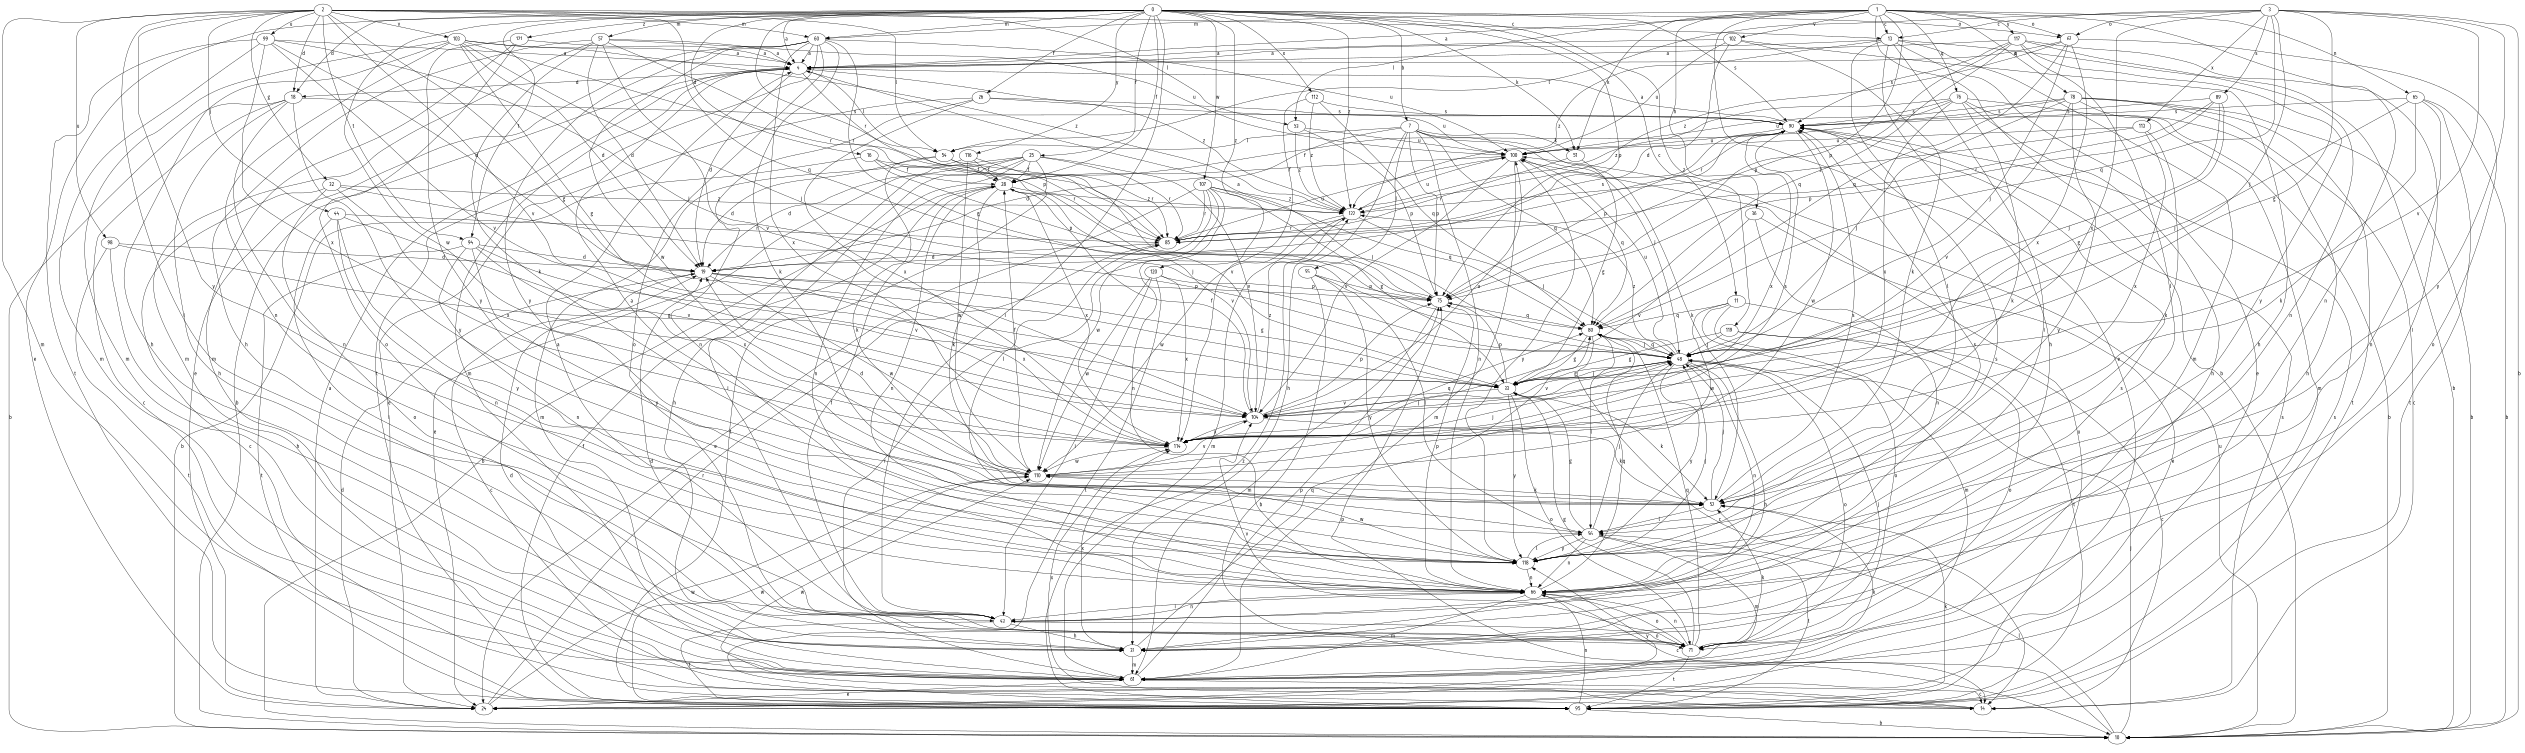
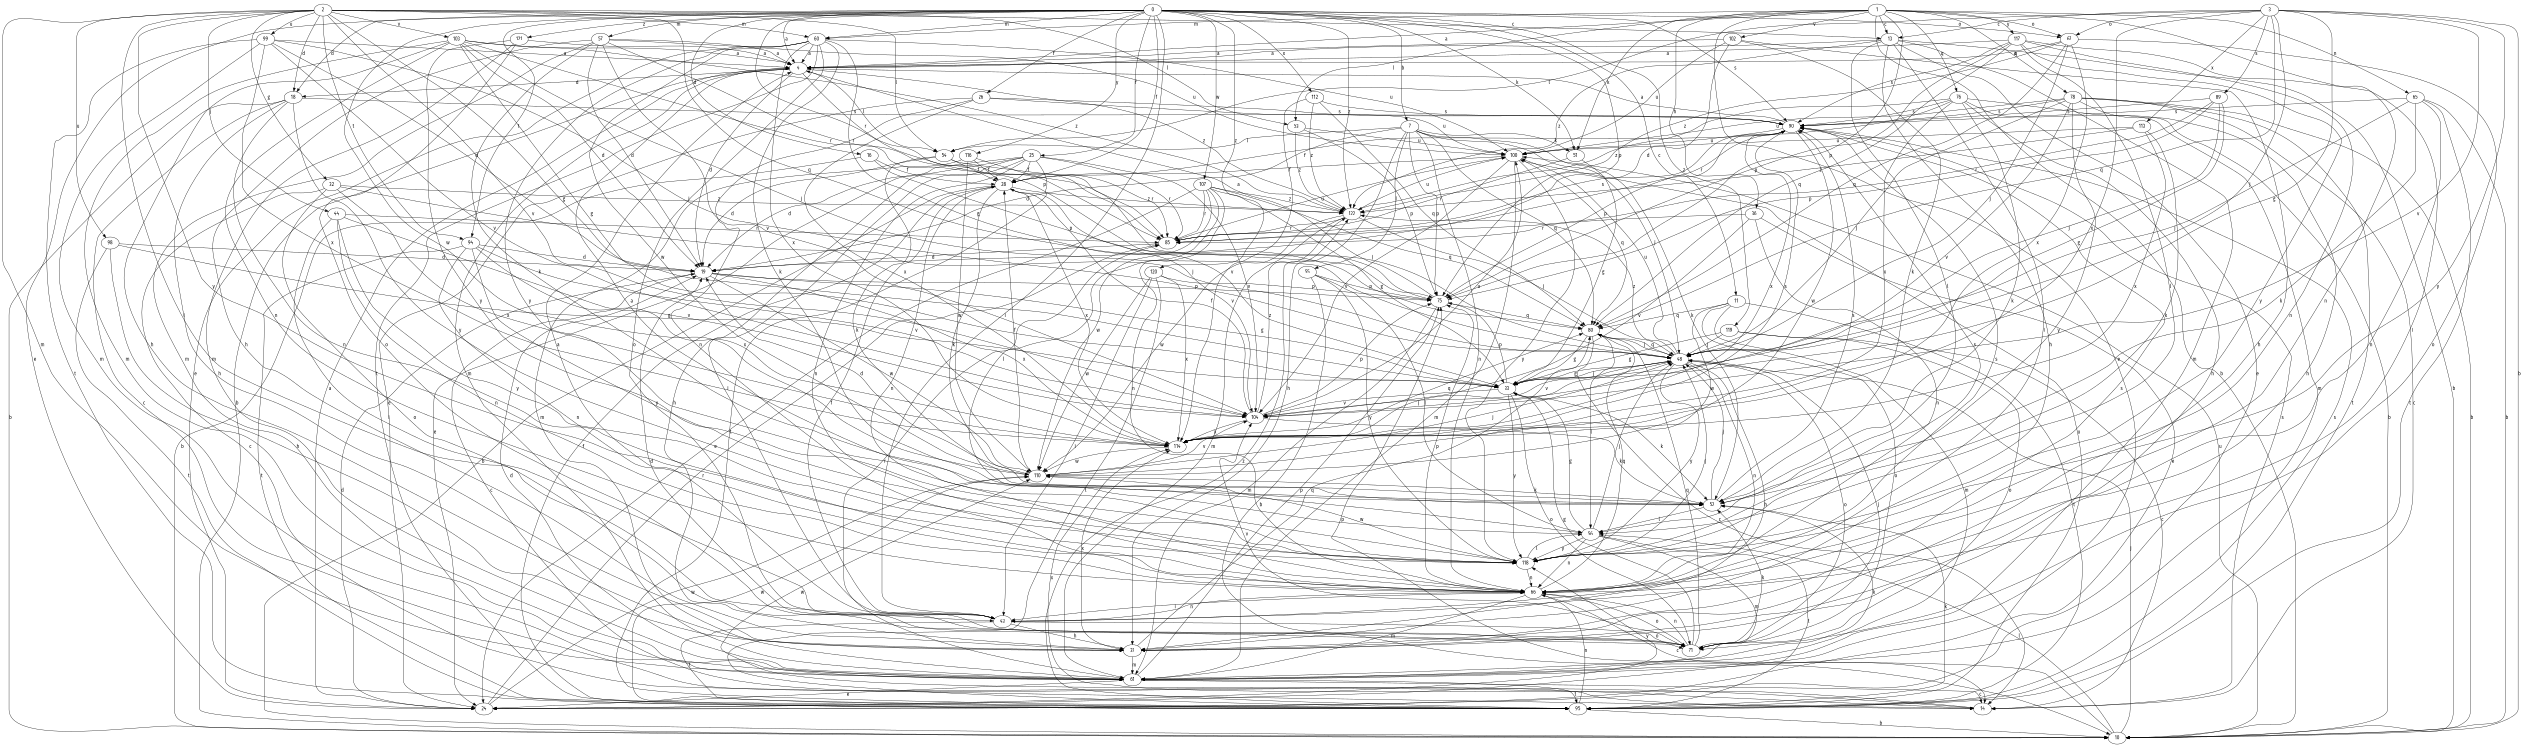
(1022, 183) -> (1463, 237)
(1657, 684) -> (1361, 681)
